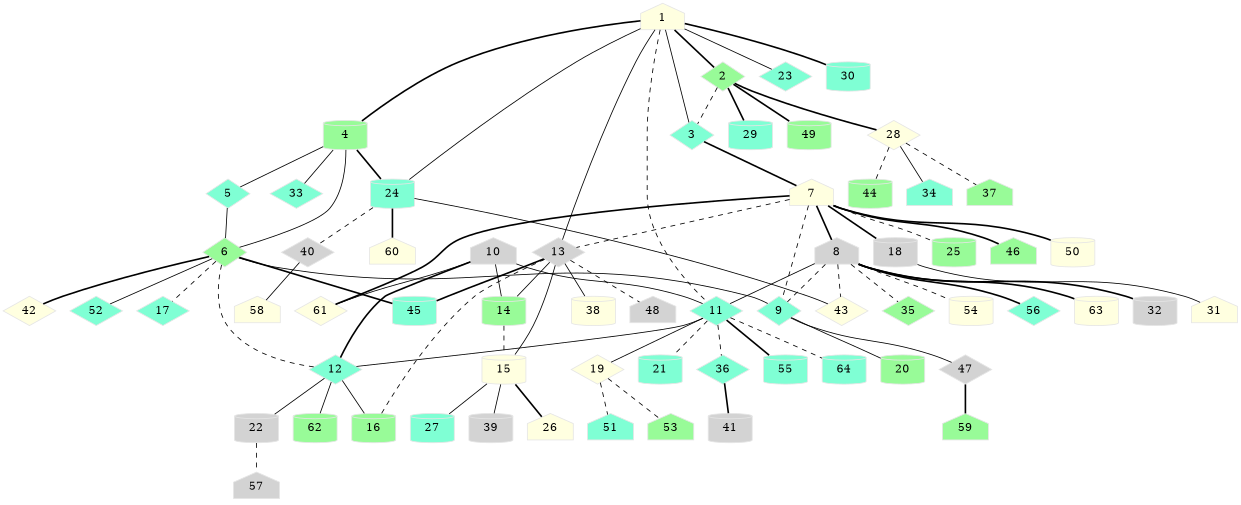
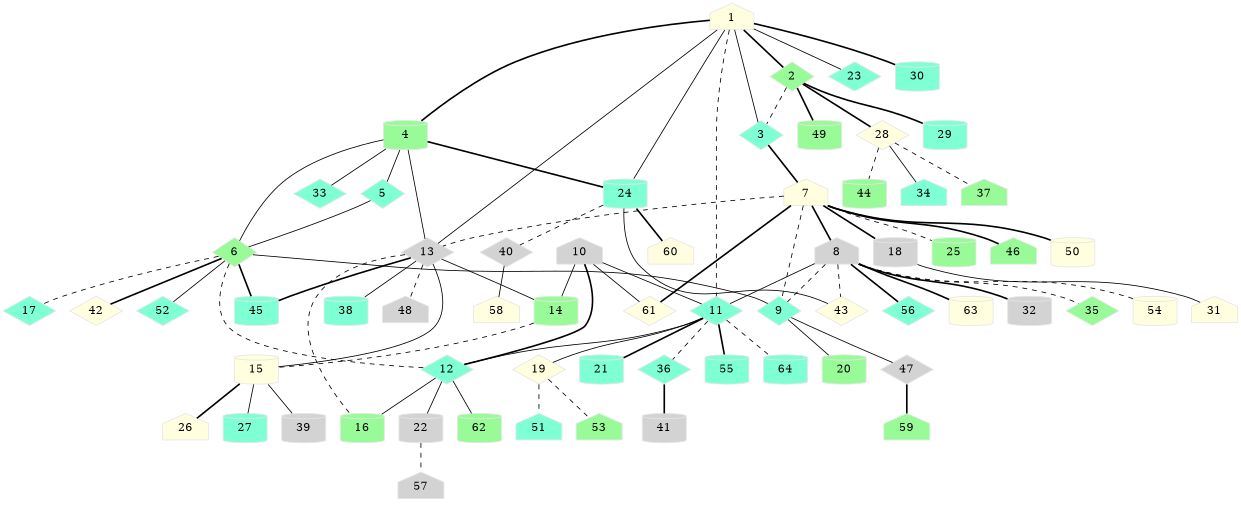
none -> (417, 194)
(593, 311) -> (346, 311)
(691, 338) -> (663, 338)
